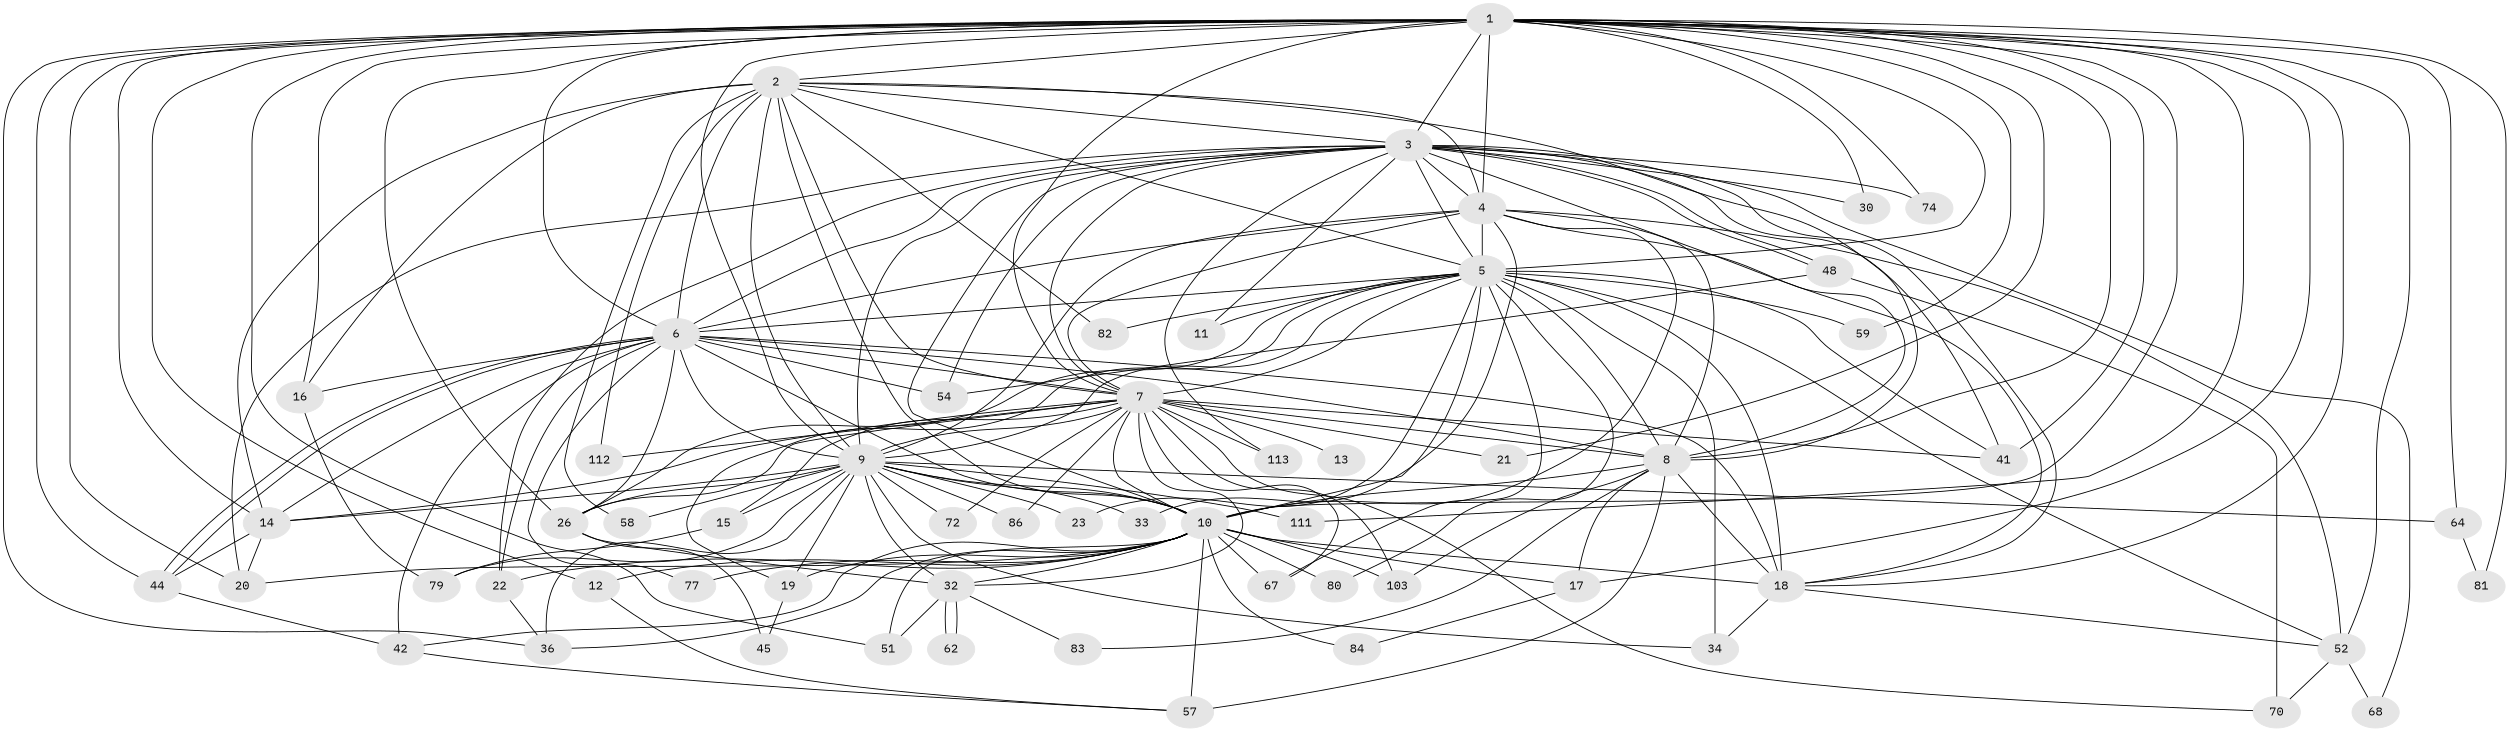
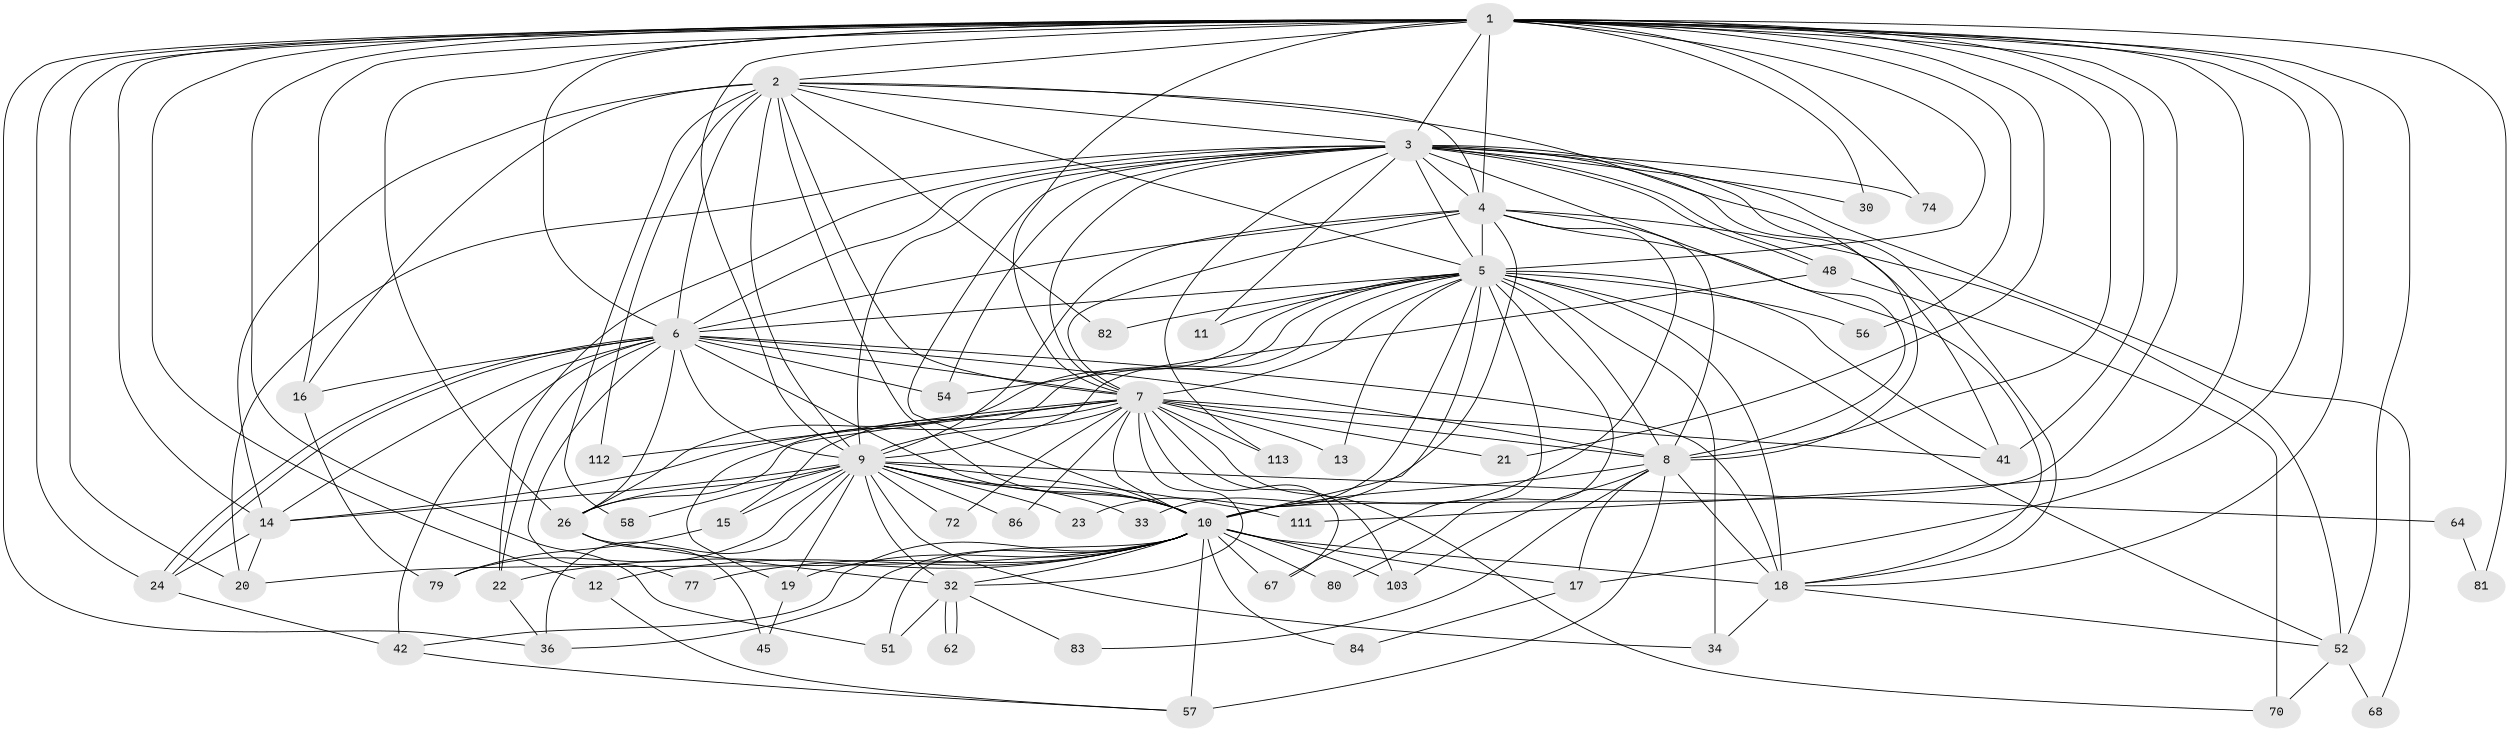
(2194, 43) -> none
(1863, 334) -> (1863, 334)
none -> (1383, 347)
(158, 586) -> (158, 586)
